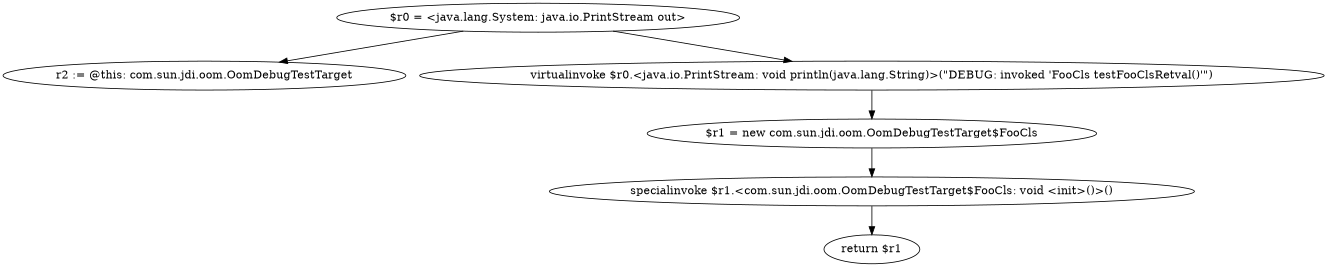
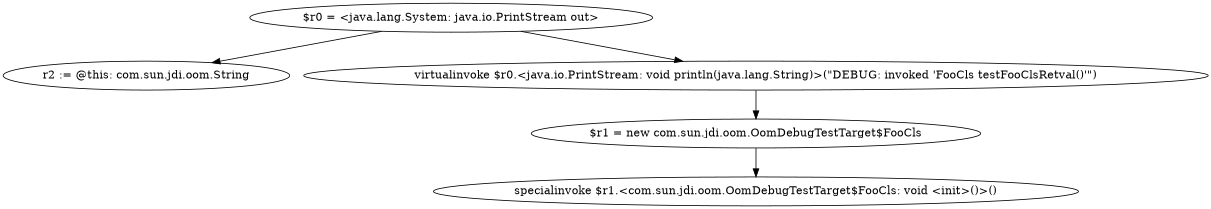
(204, 76) -> (146, 76)
(872, 249) -> none
